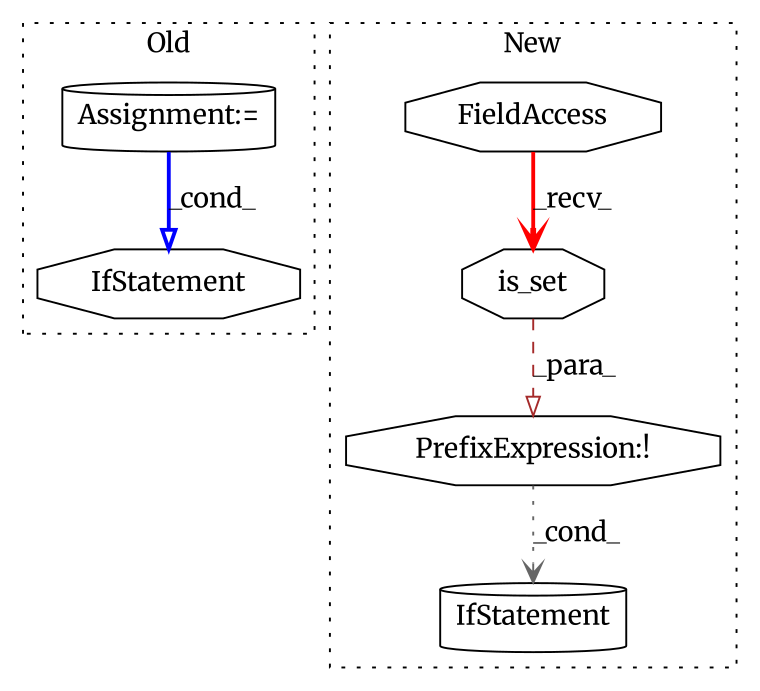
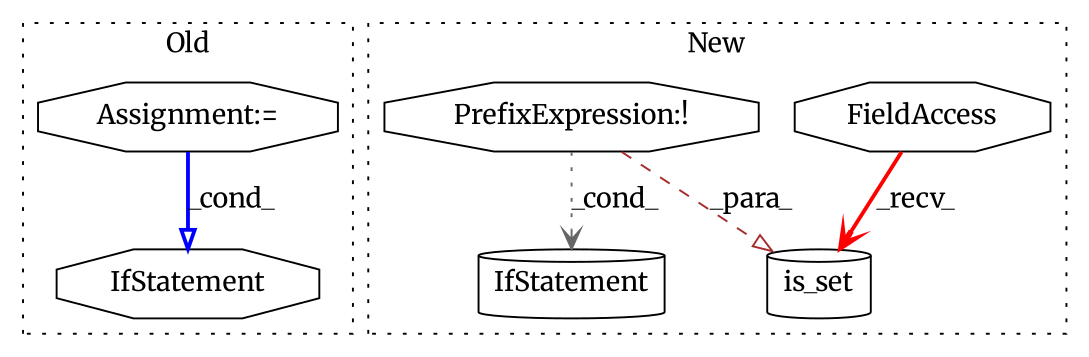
(169, 117) -> (188, 117)
(533, 284) -> (819, 284)
(533, 358) -> (689, 196)
